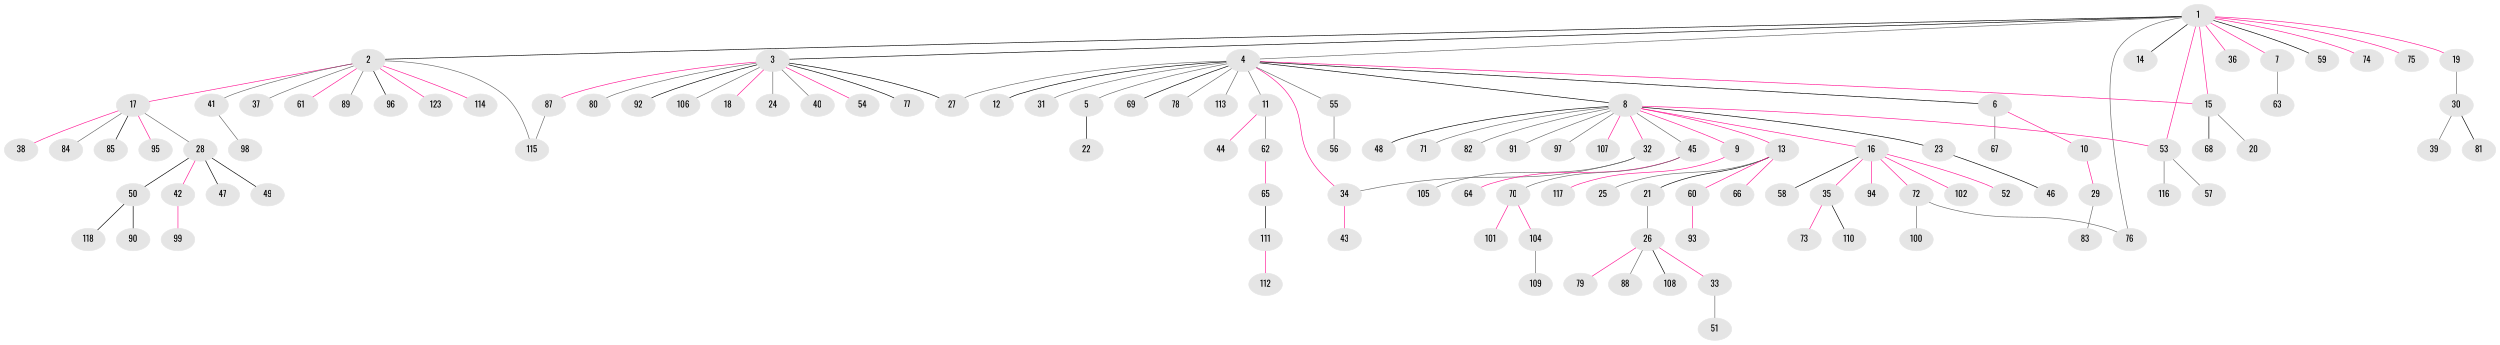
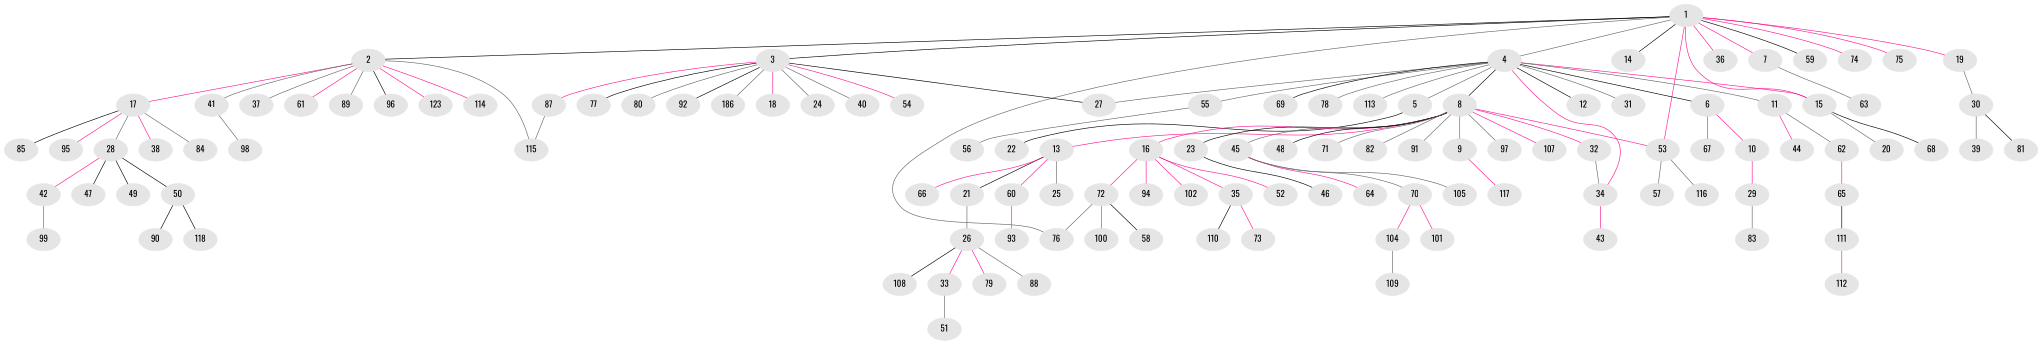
(683, 105) -> (728, 105)
(1520, 172) -> (1363, 172)
(1827, 172) -> (1124, 217)
